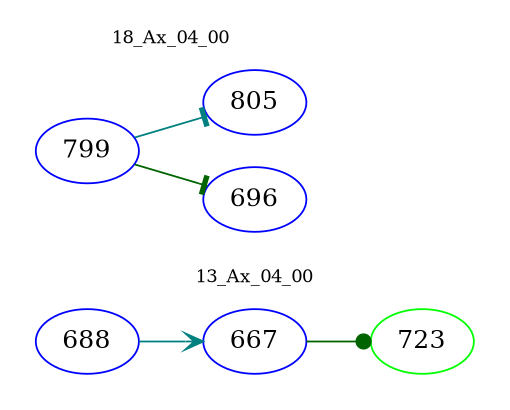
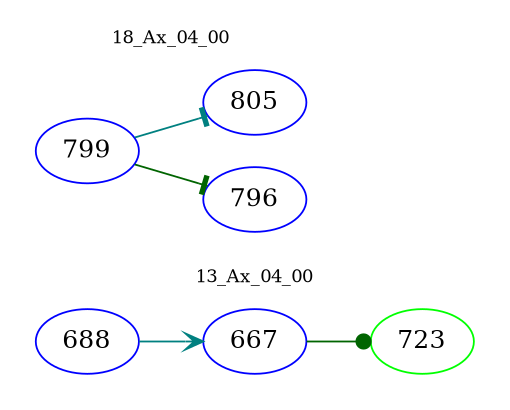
(255, 199) -> (255, 199)
